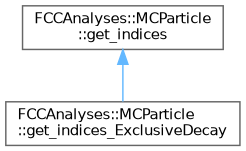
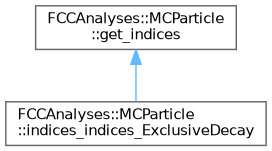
(123, 124) -> (136, 124)
